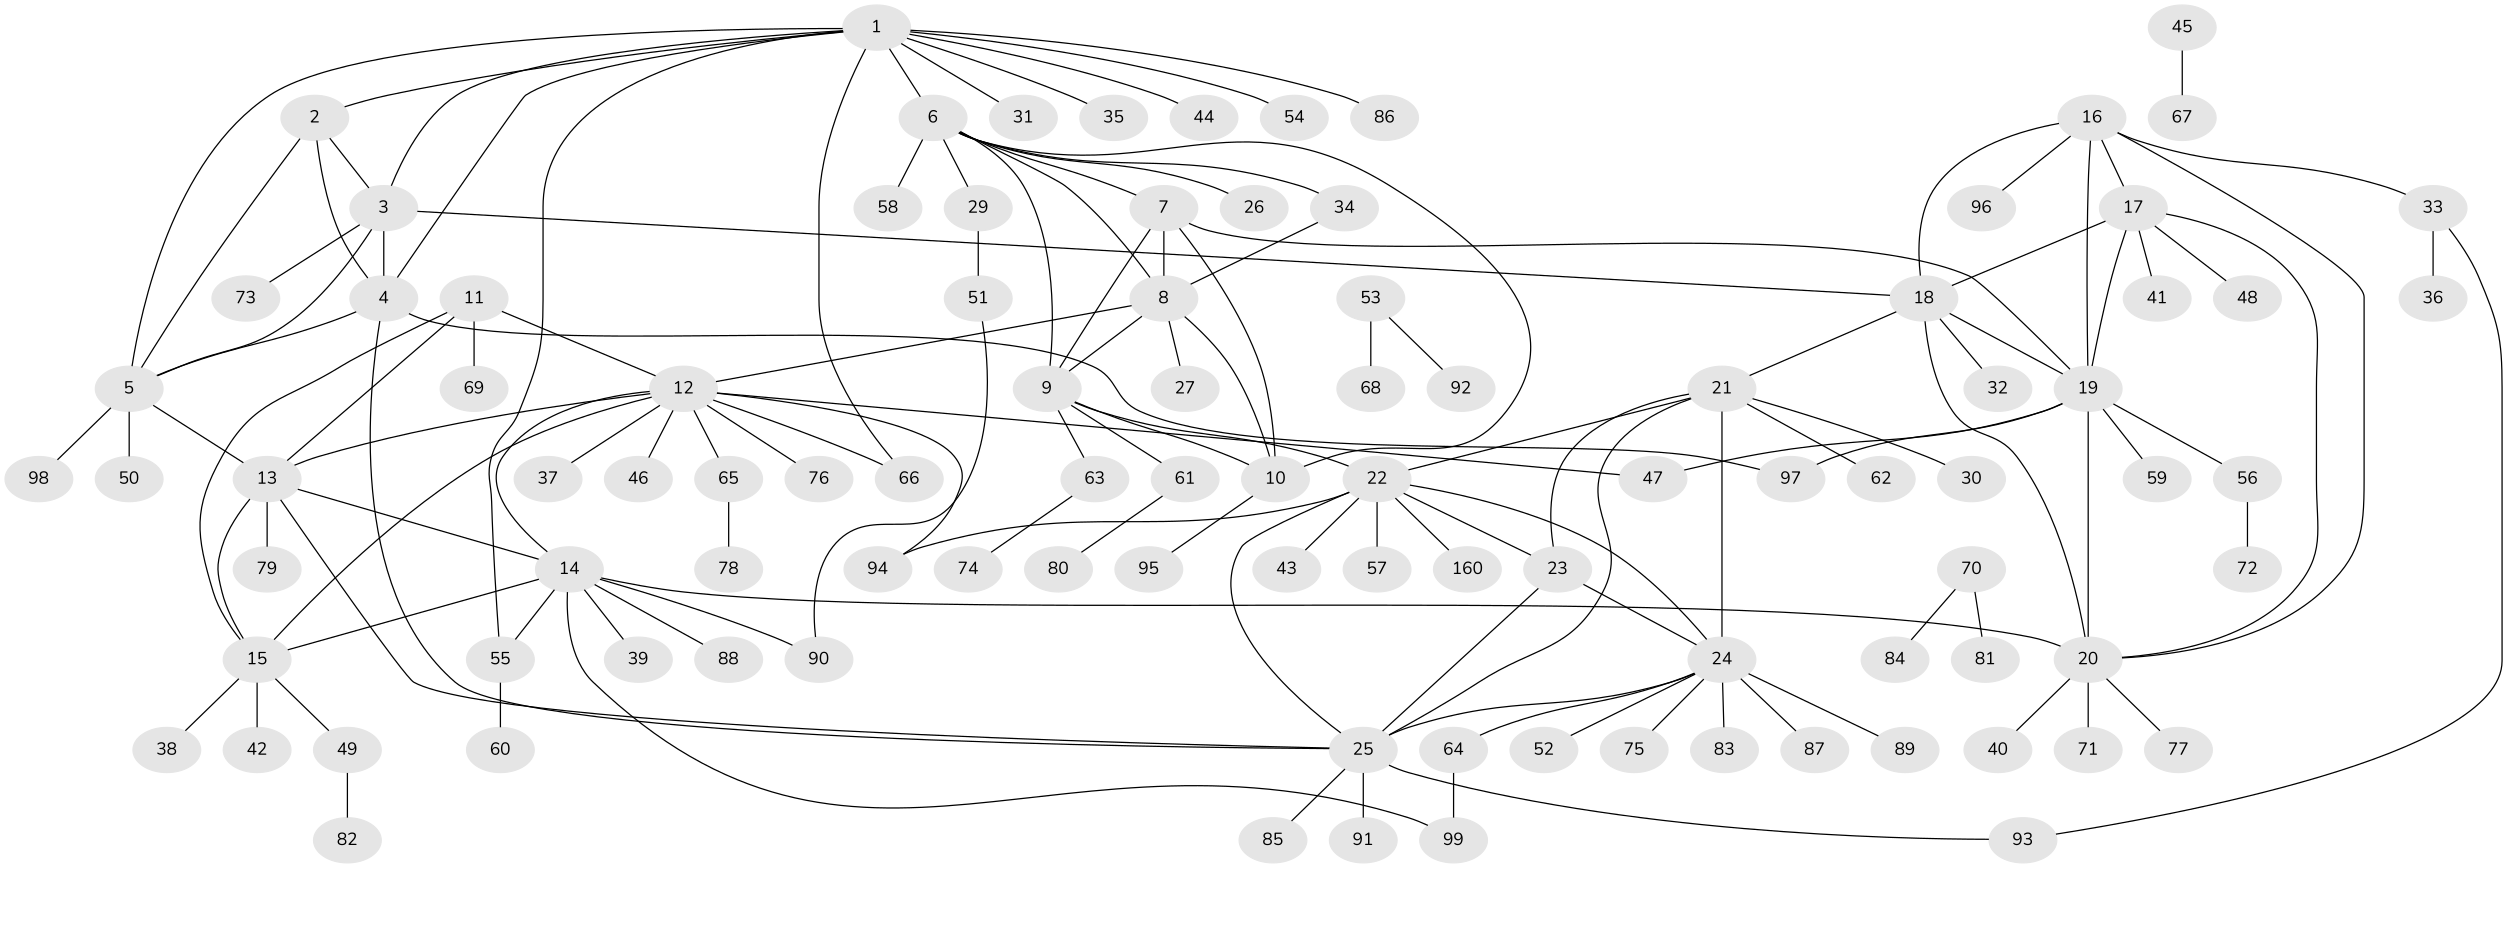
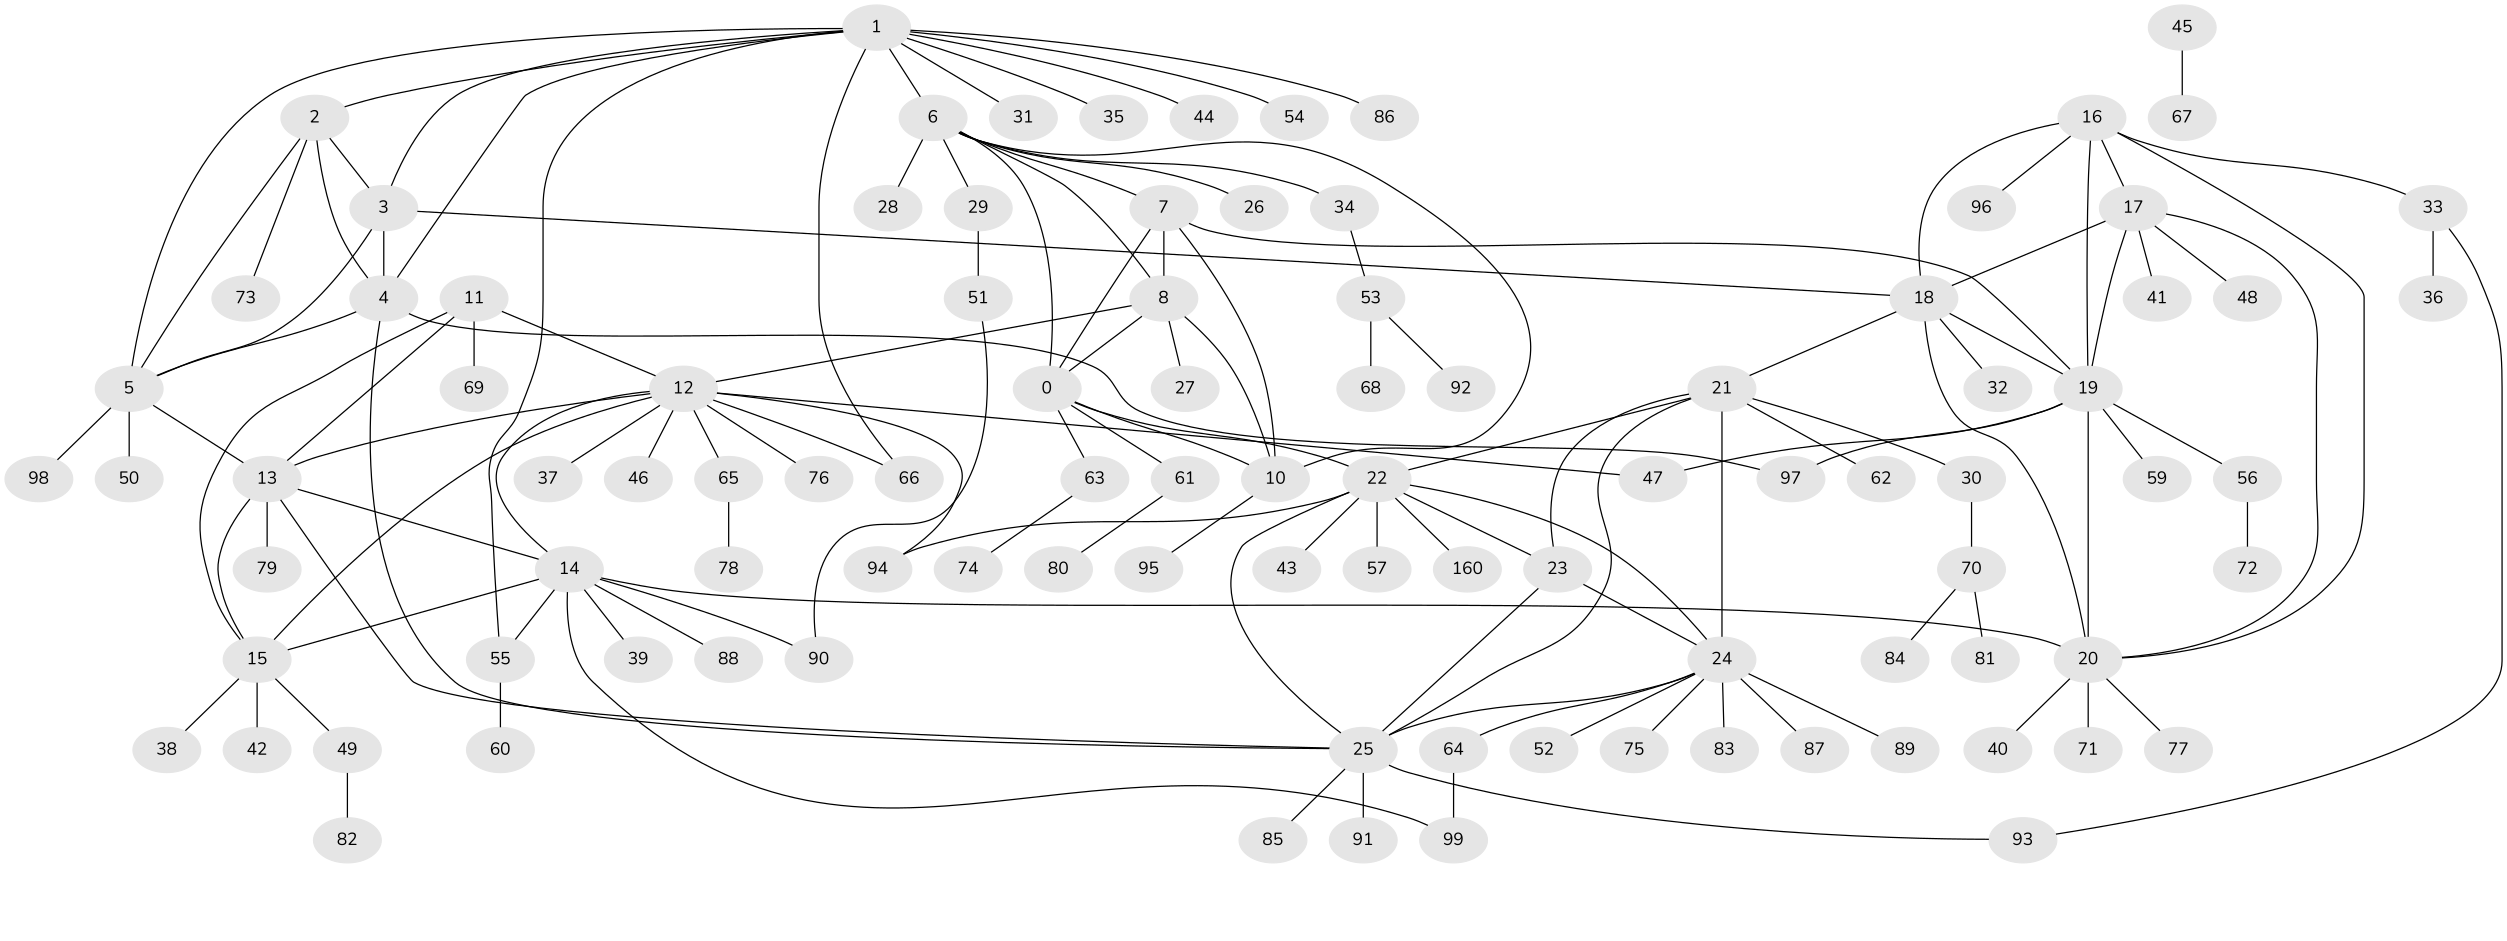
(888, 208) -> (888, 208)
(1261, 250) -> (1358, 253)
(315, 253) -> (280, 208)
(1047, 389) -> (1047, 389)
none -> (1972, 524)
